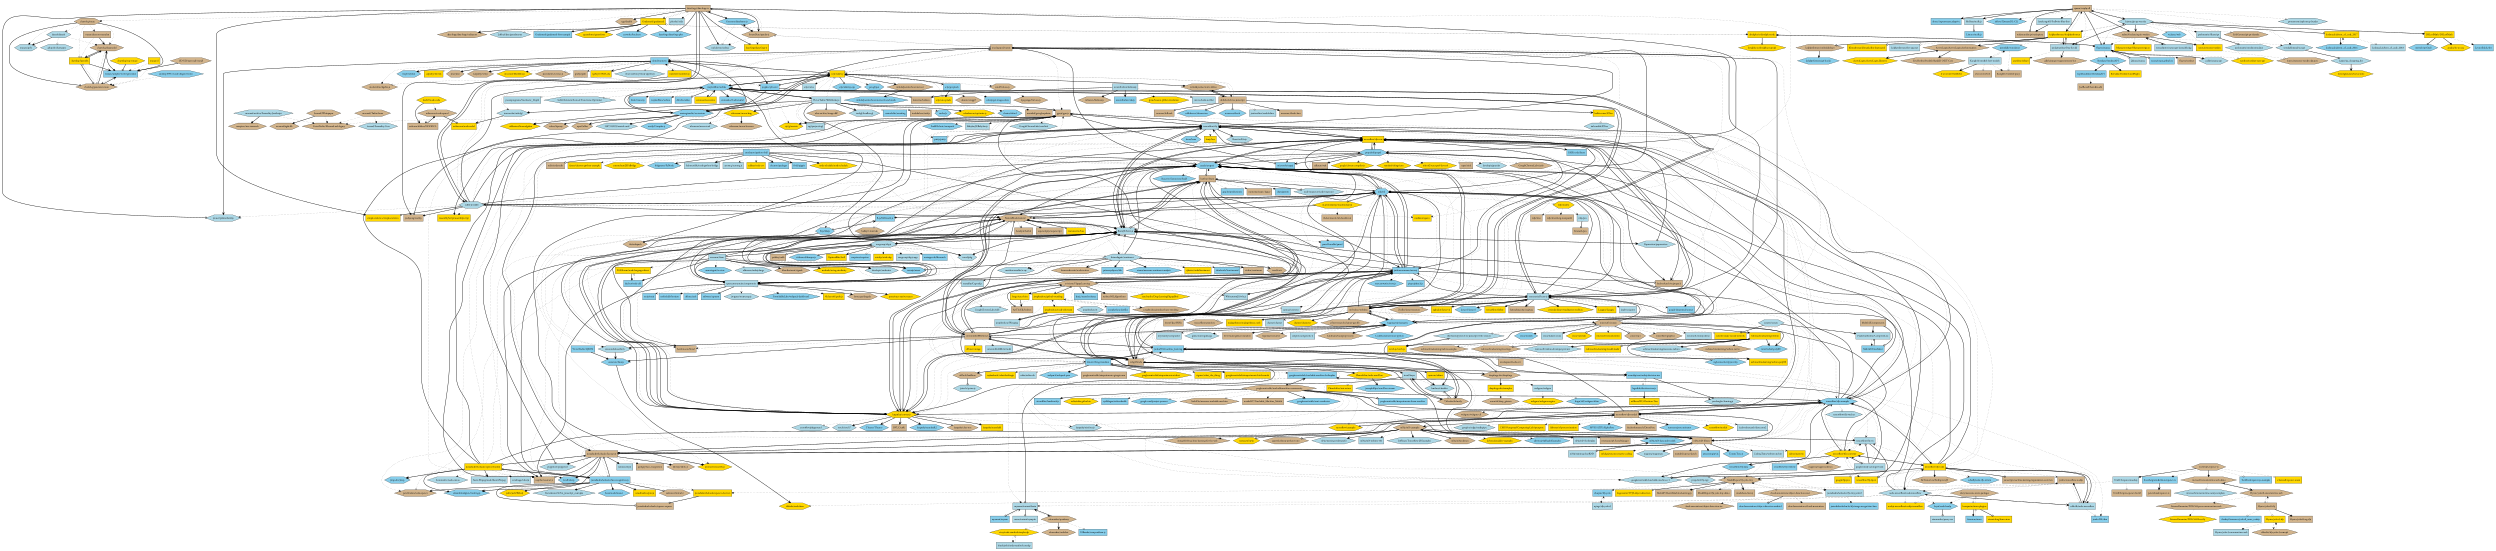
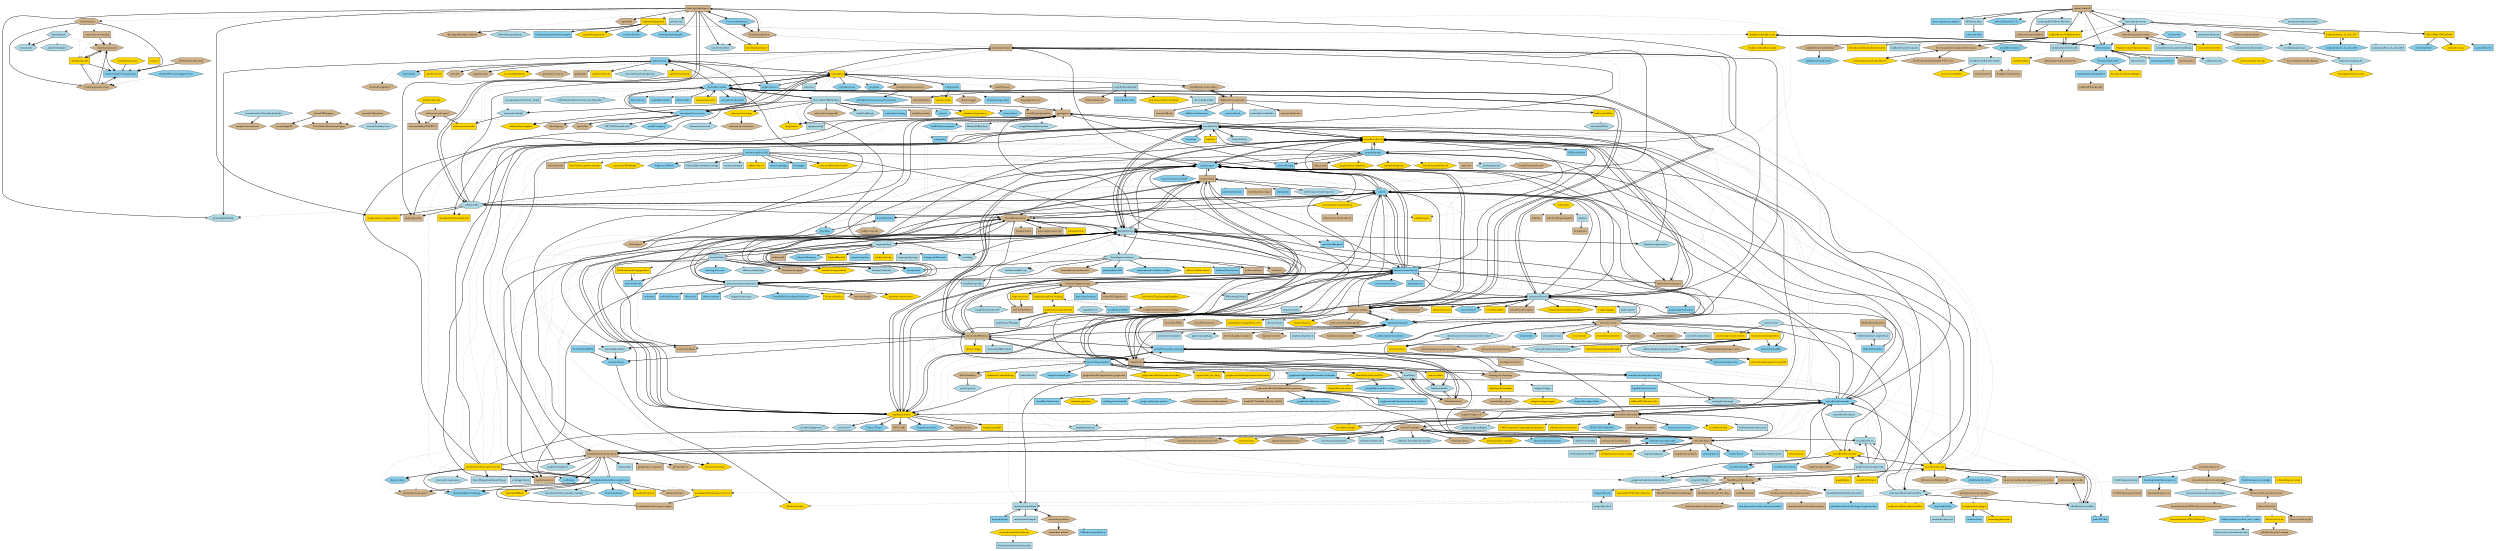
(1935, 38) -> (1935, 38)
